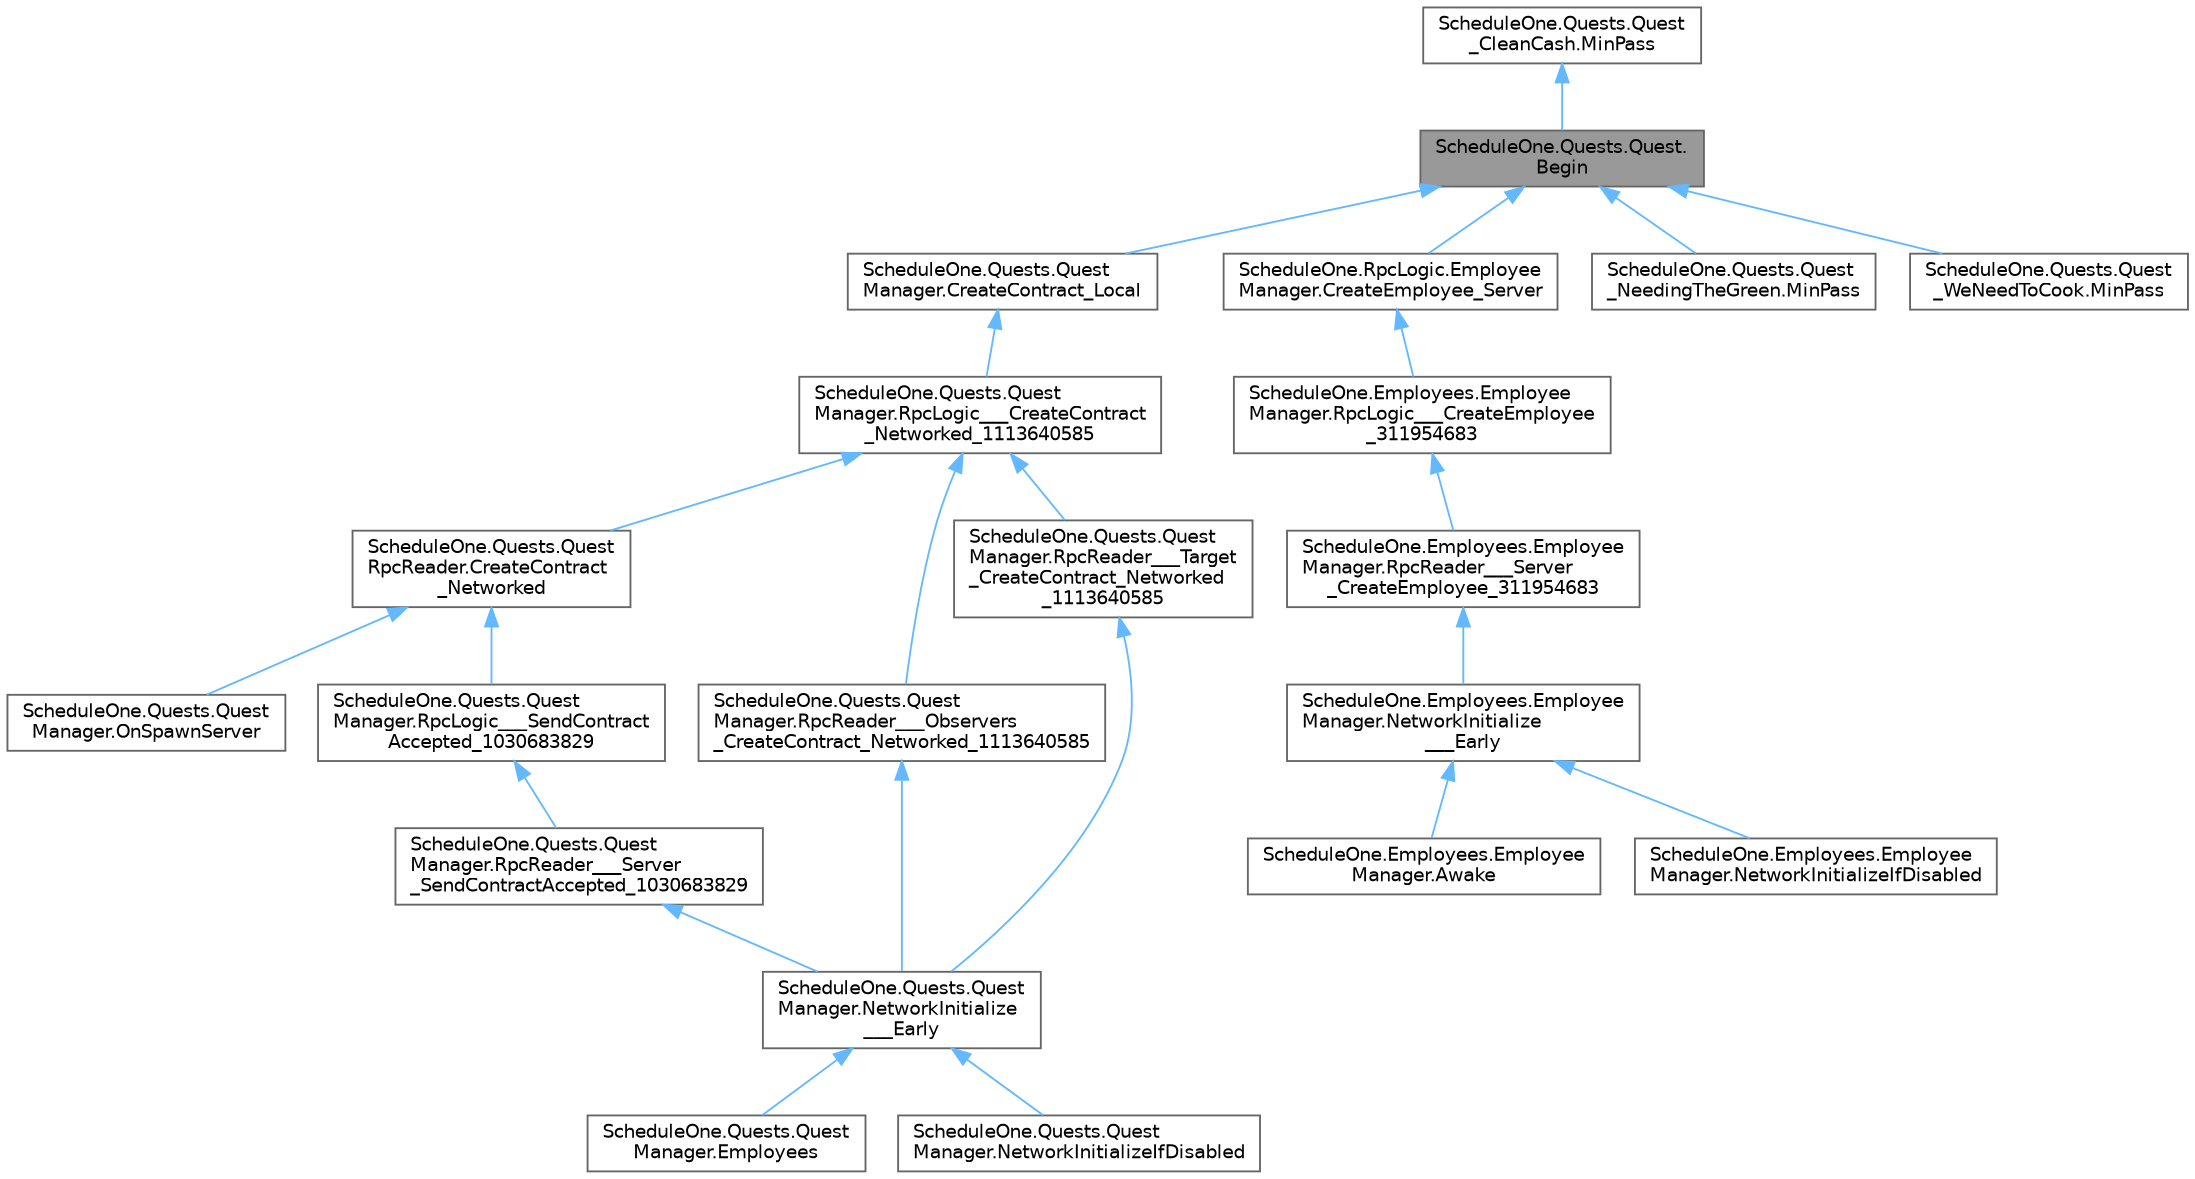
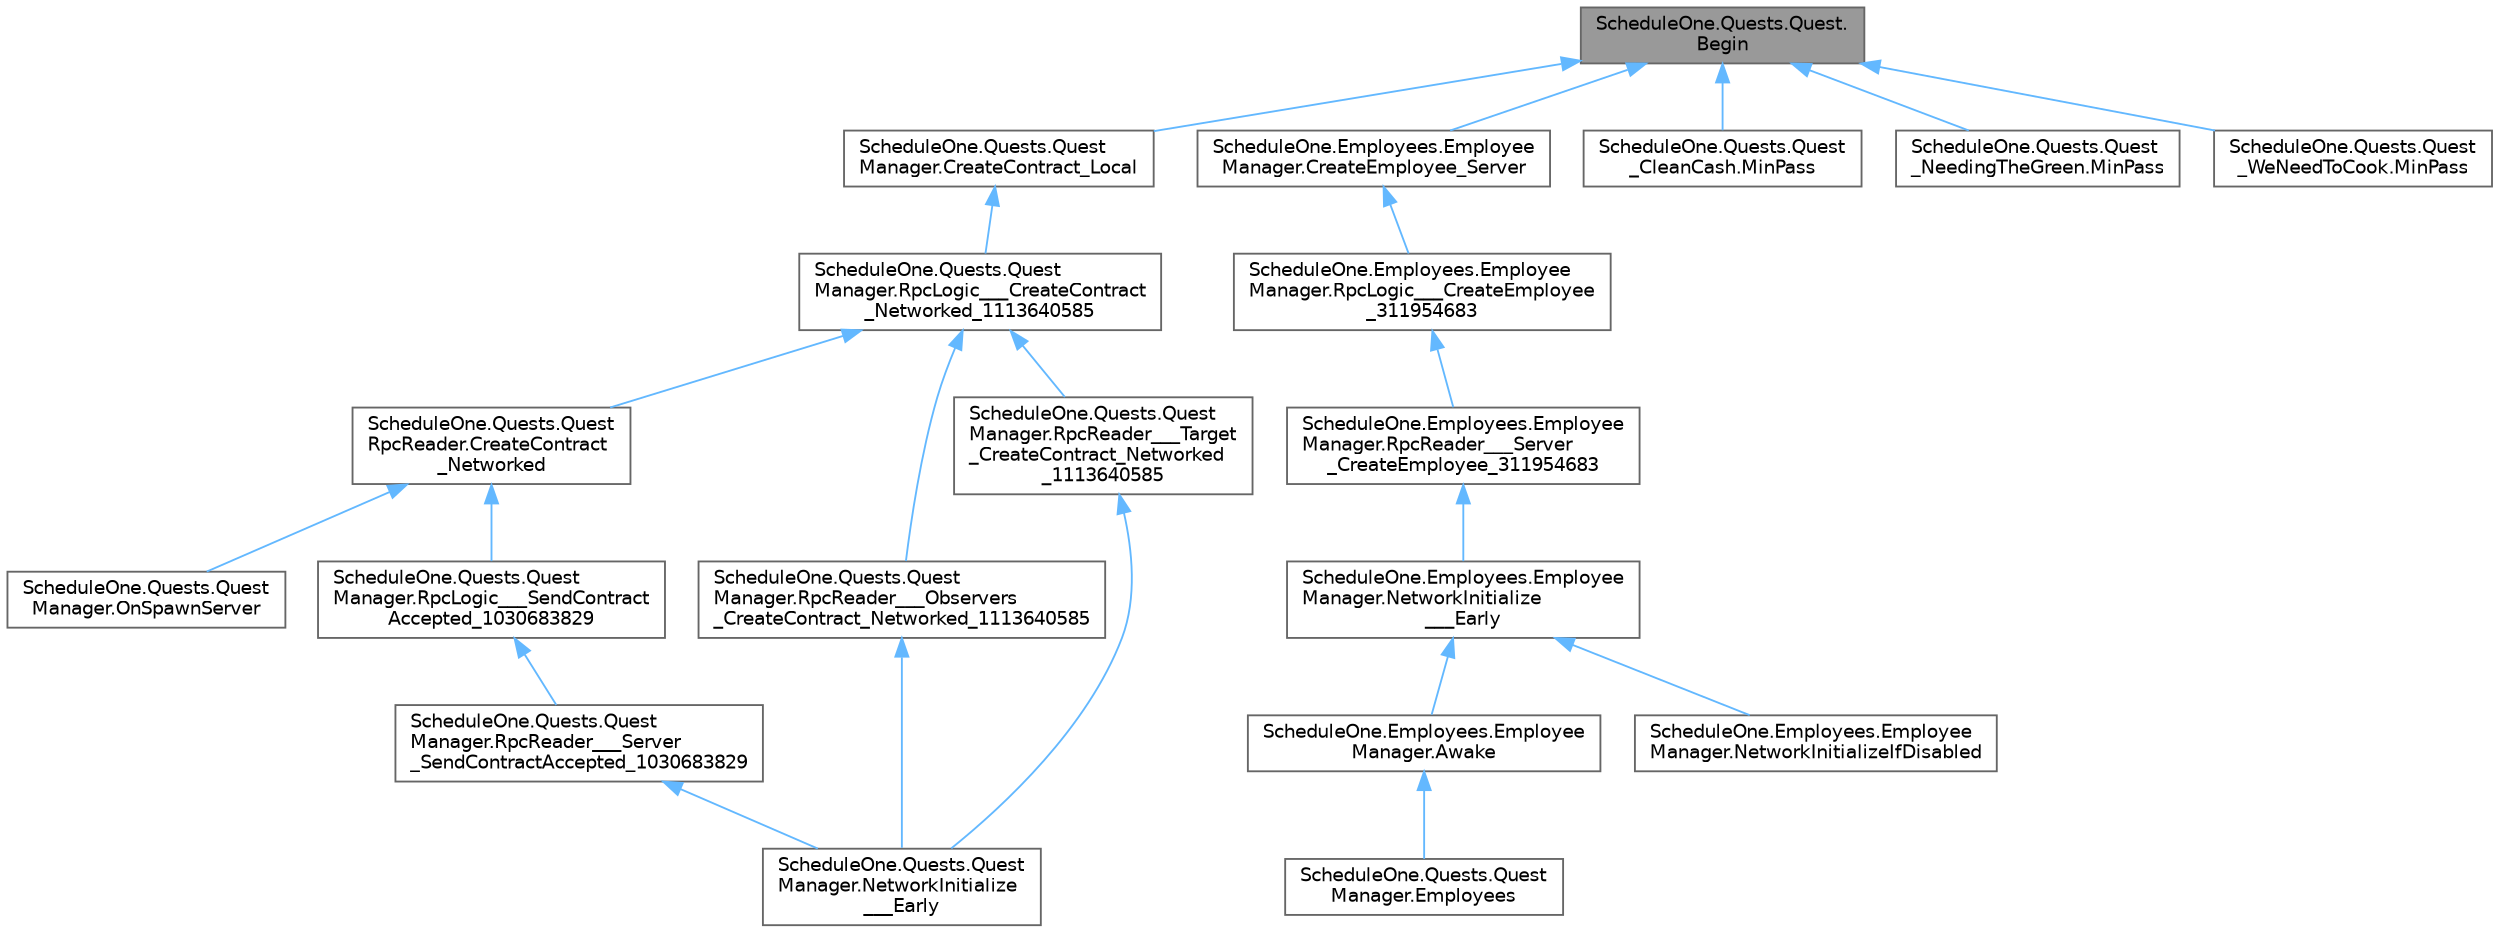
(1562, 107) -> (1723, 107)
(1391, 282) -> (1374, 159)
(800, 1087) -> (1424, 825)
(1079, 1143) -> none
